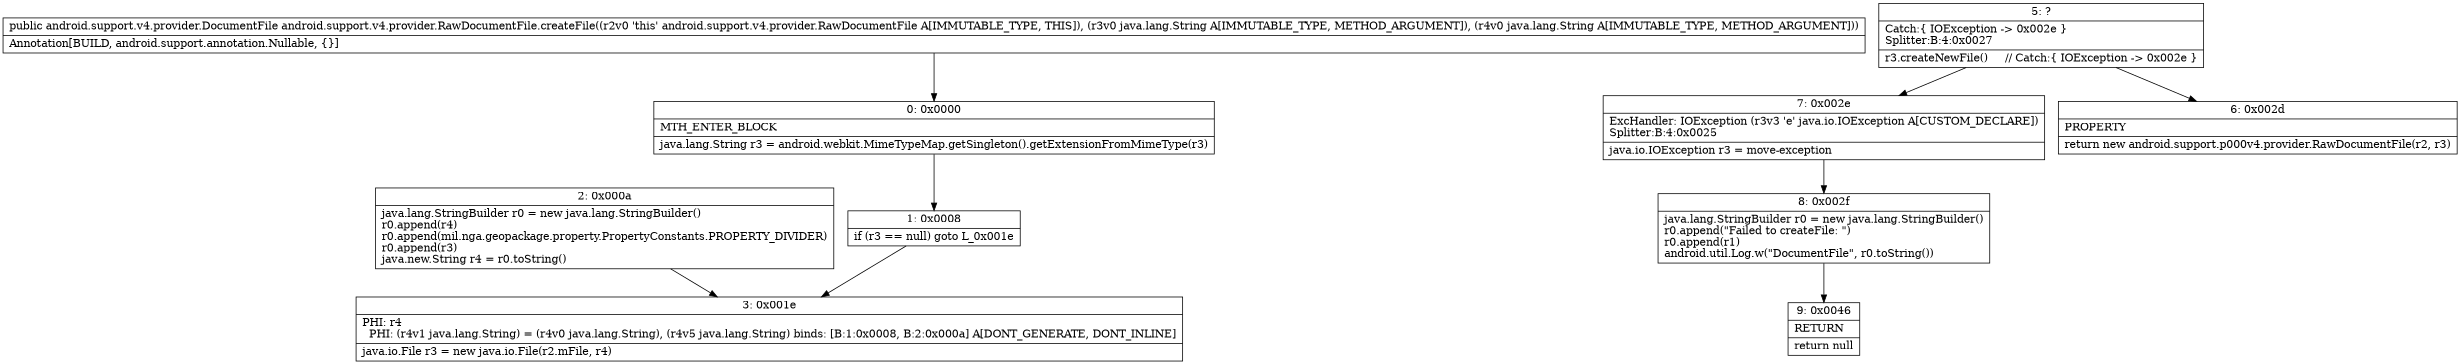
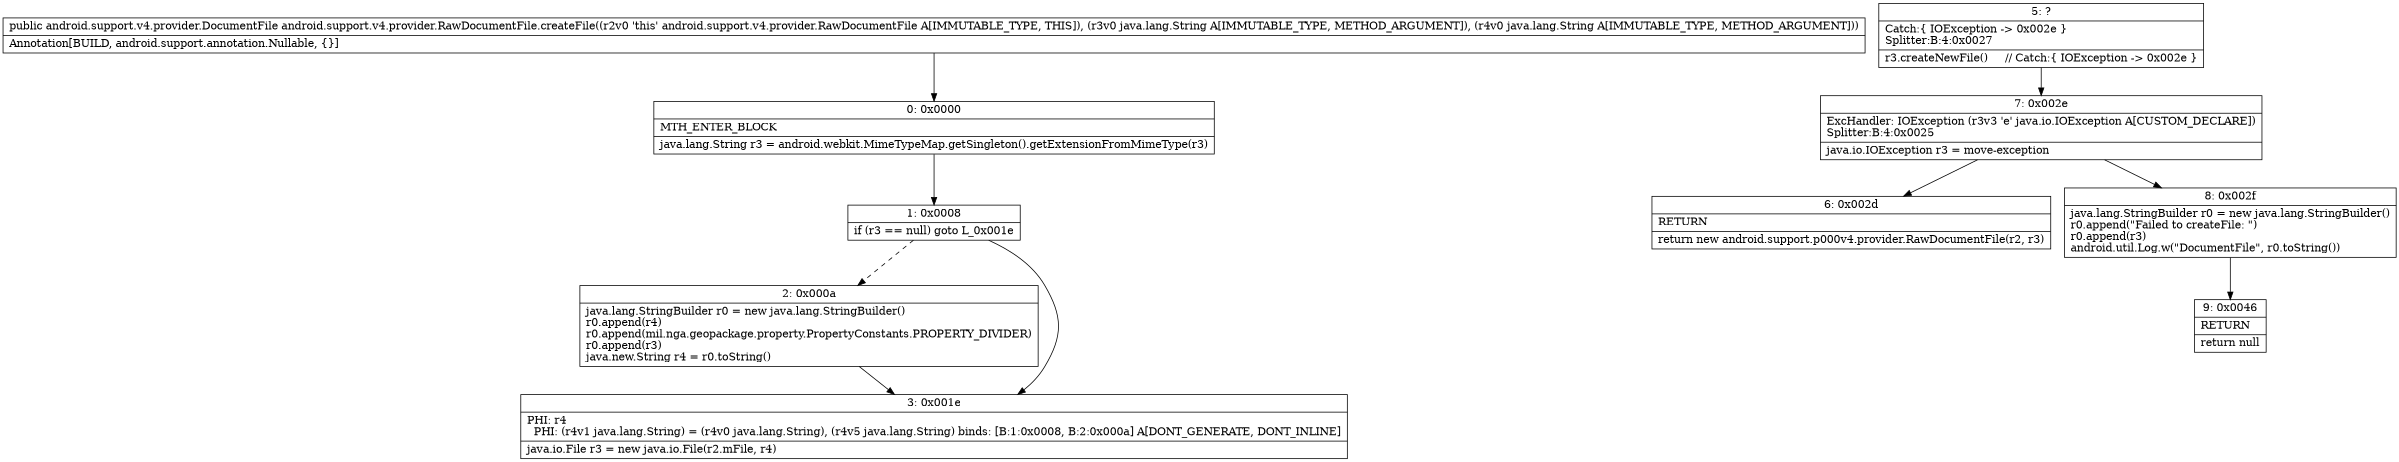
(2153, 83) -> (1944, 176)
(2095, 127) -> (1683, 222)
(1702, 242) -> (2109, 237)
none -> (889, 260)
